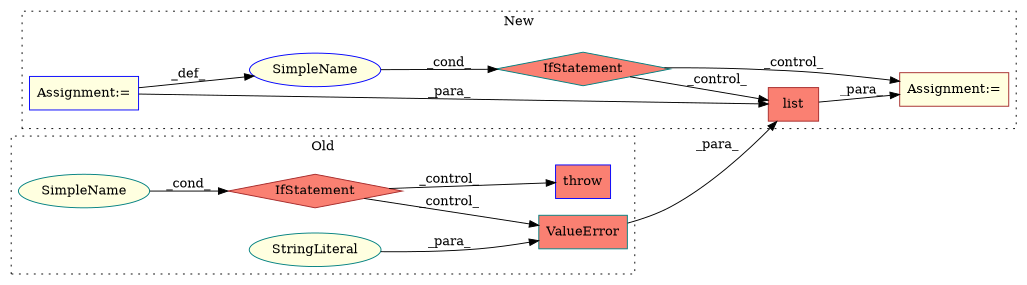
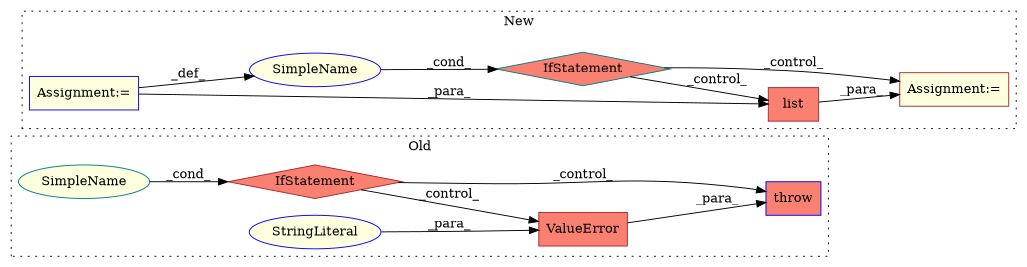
(705, 185) -> (692, 213)
(583, 232) -> (583, 229)
(315, 250) -> (315, 232)
